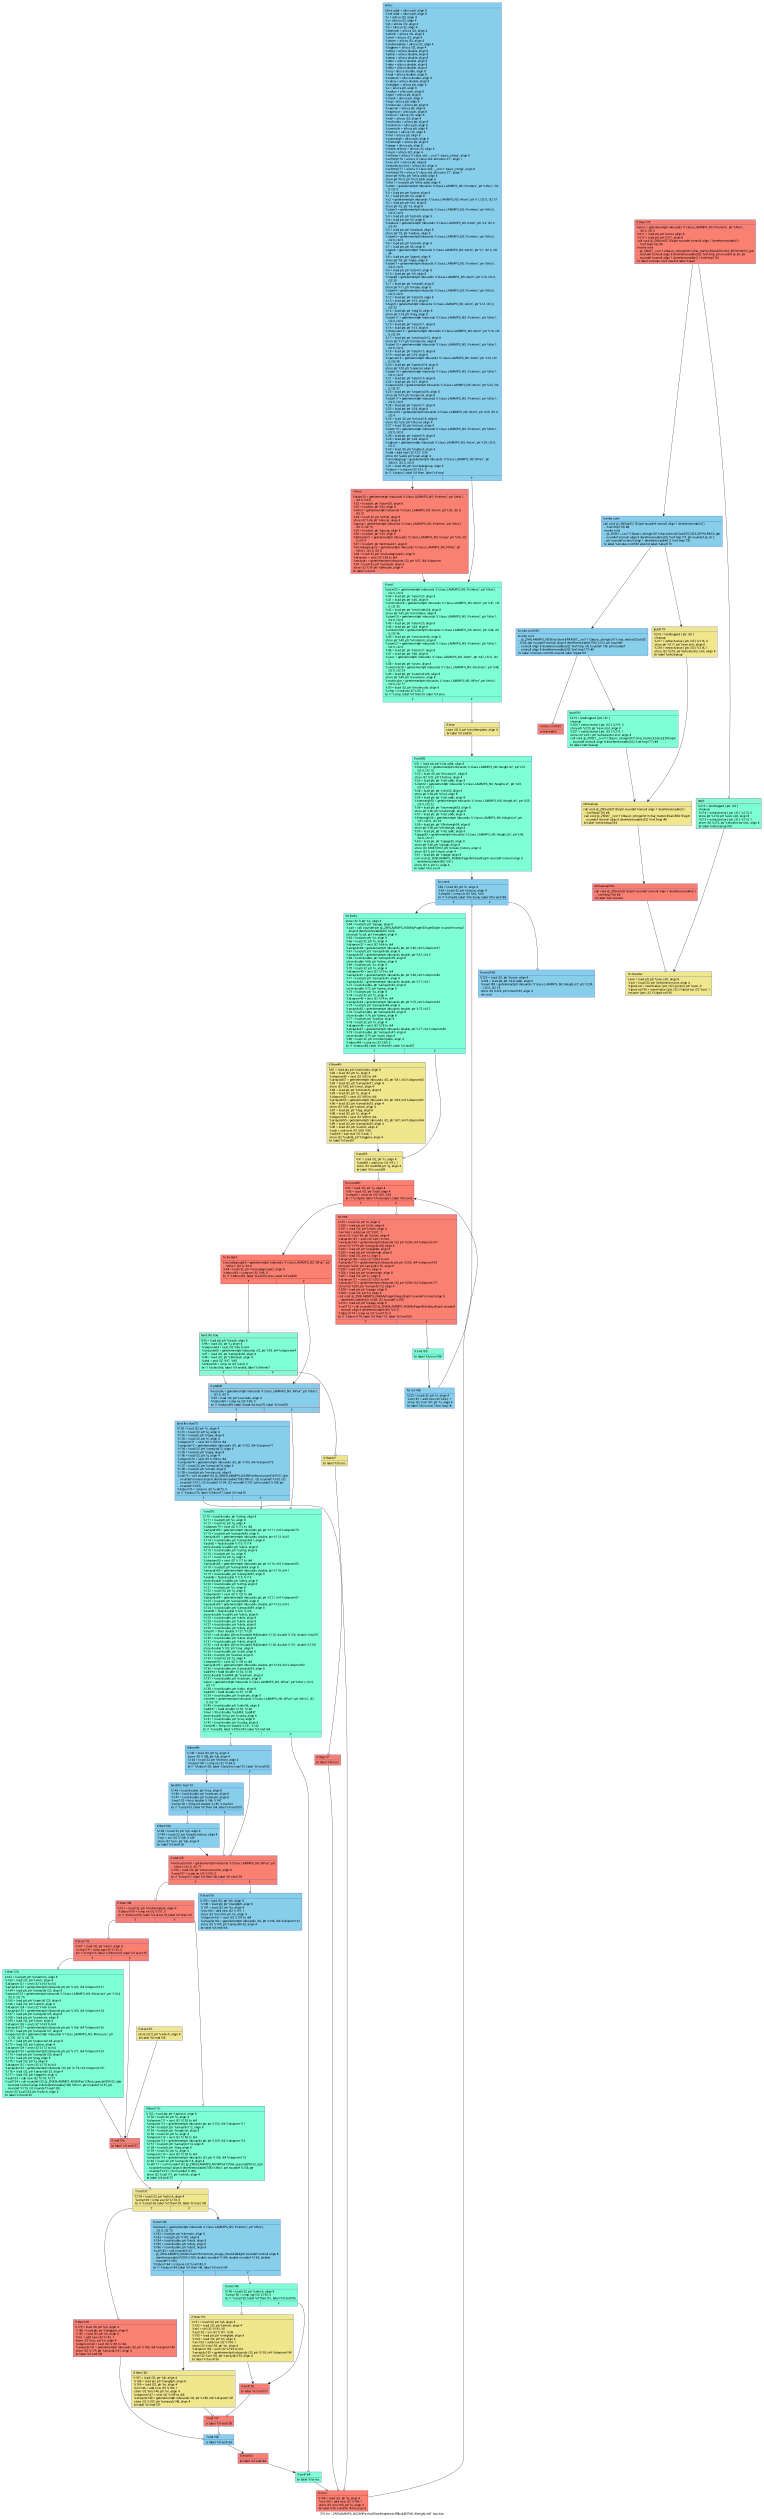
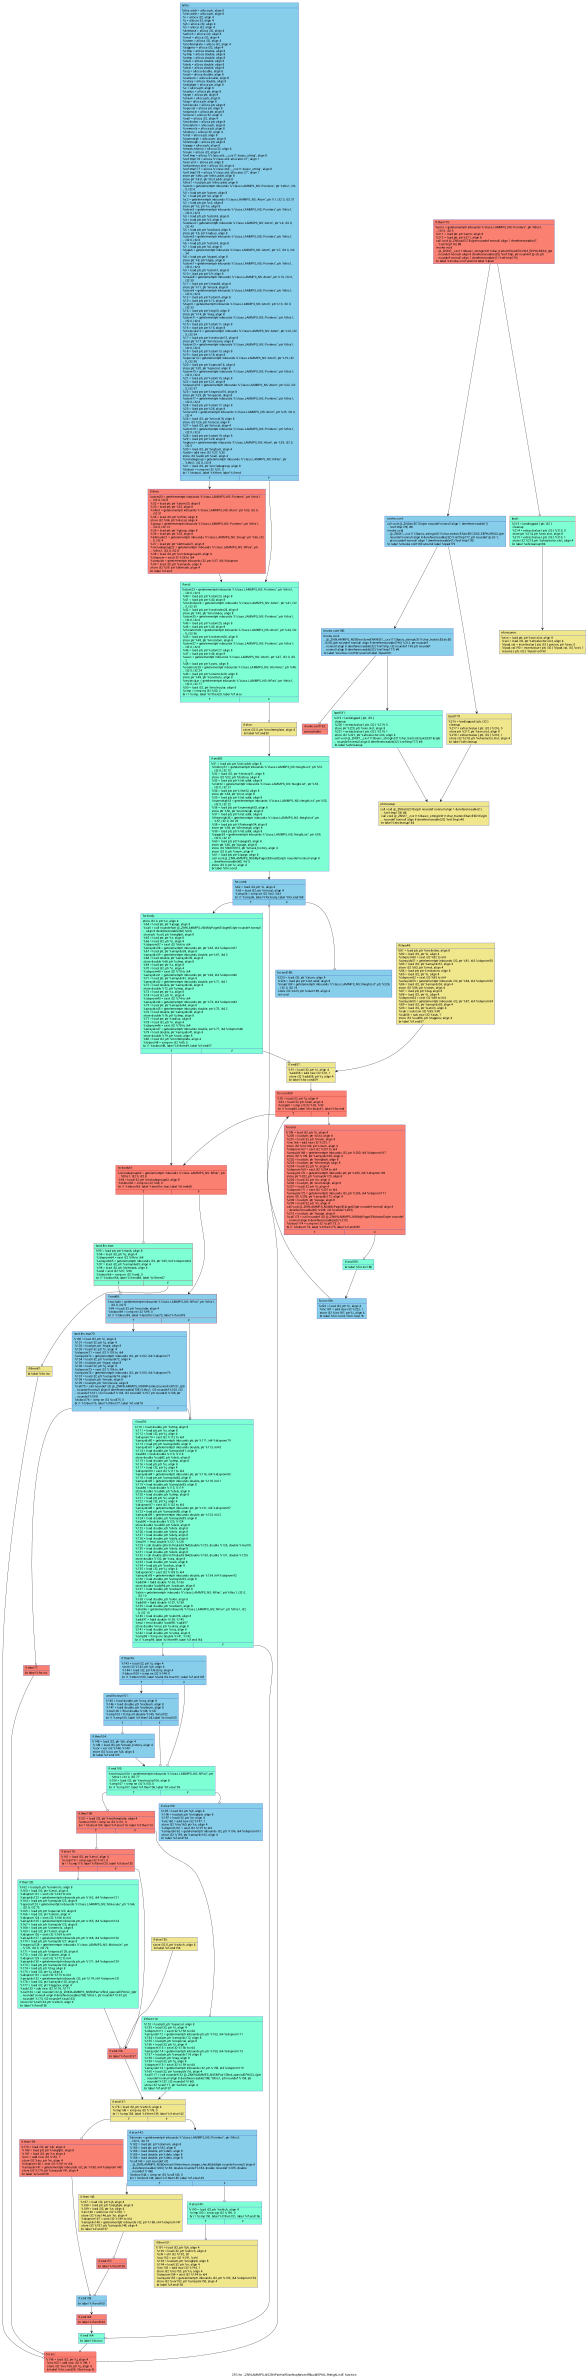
(645, 892) -> none
(374, 1057) -> (171, 1108)
(223, 1870) -> (161, 1781)
(135, 2170) -> (133, 2078)
(254, 2389) -> none
